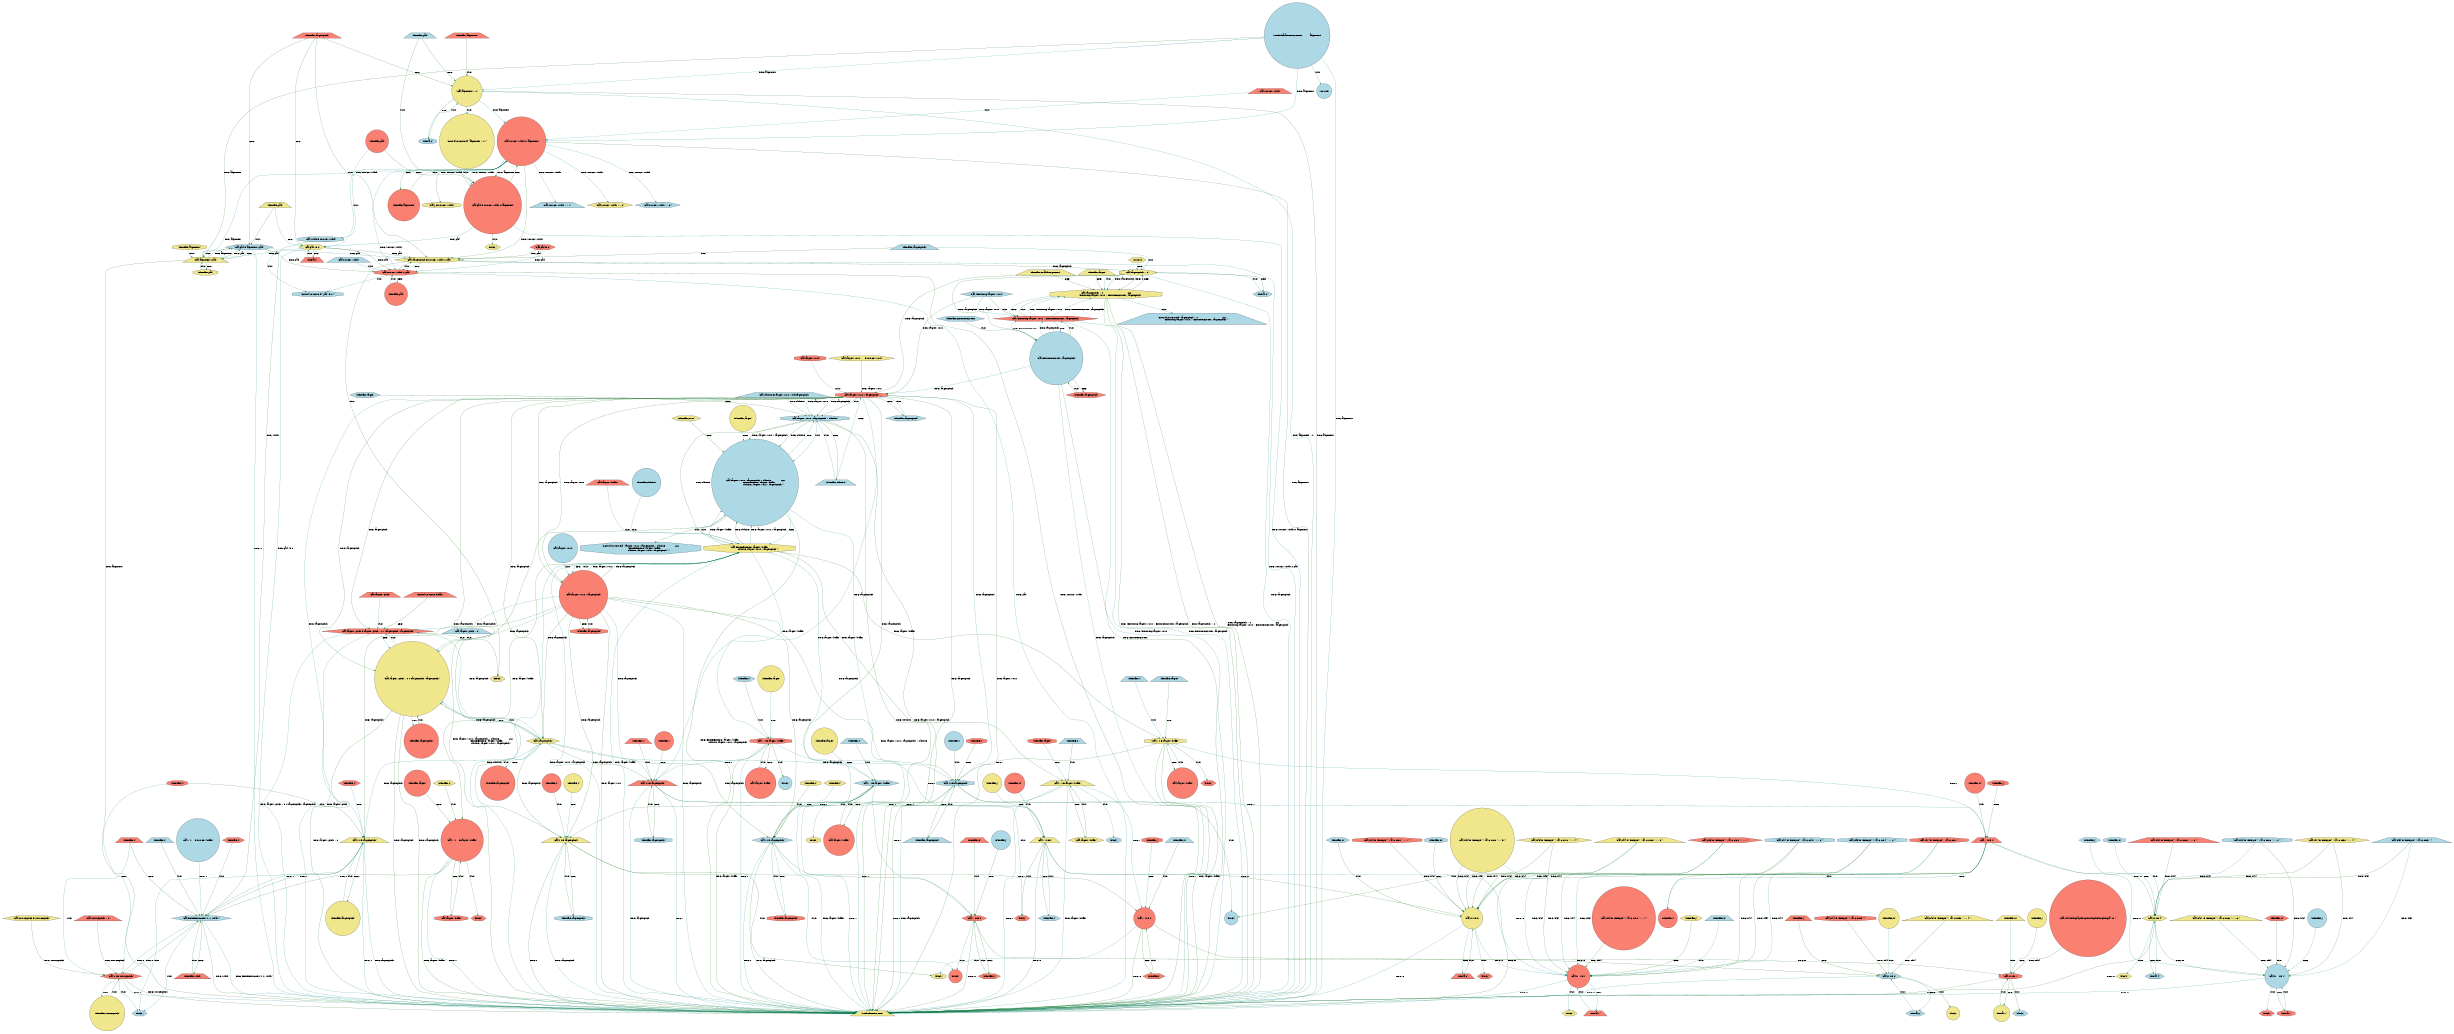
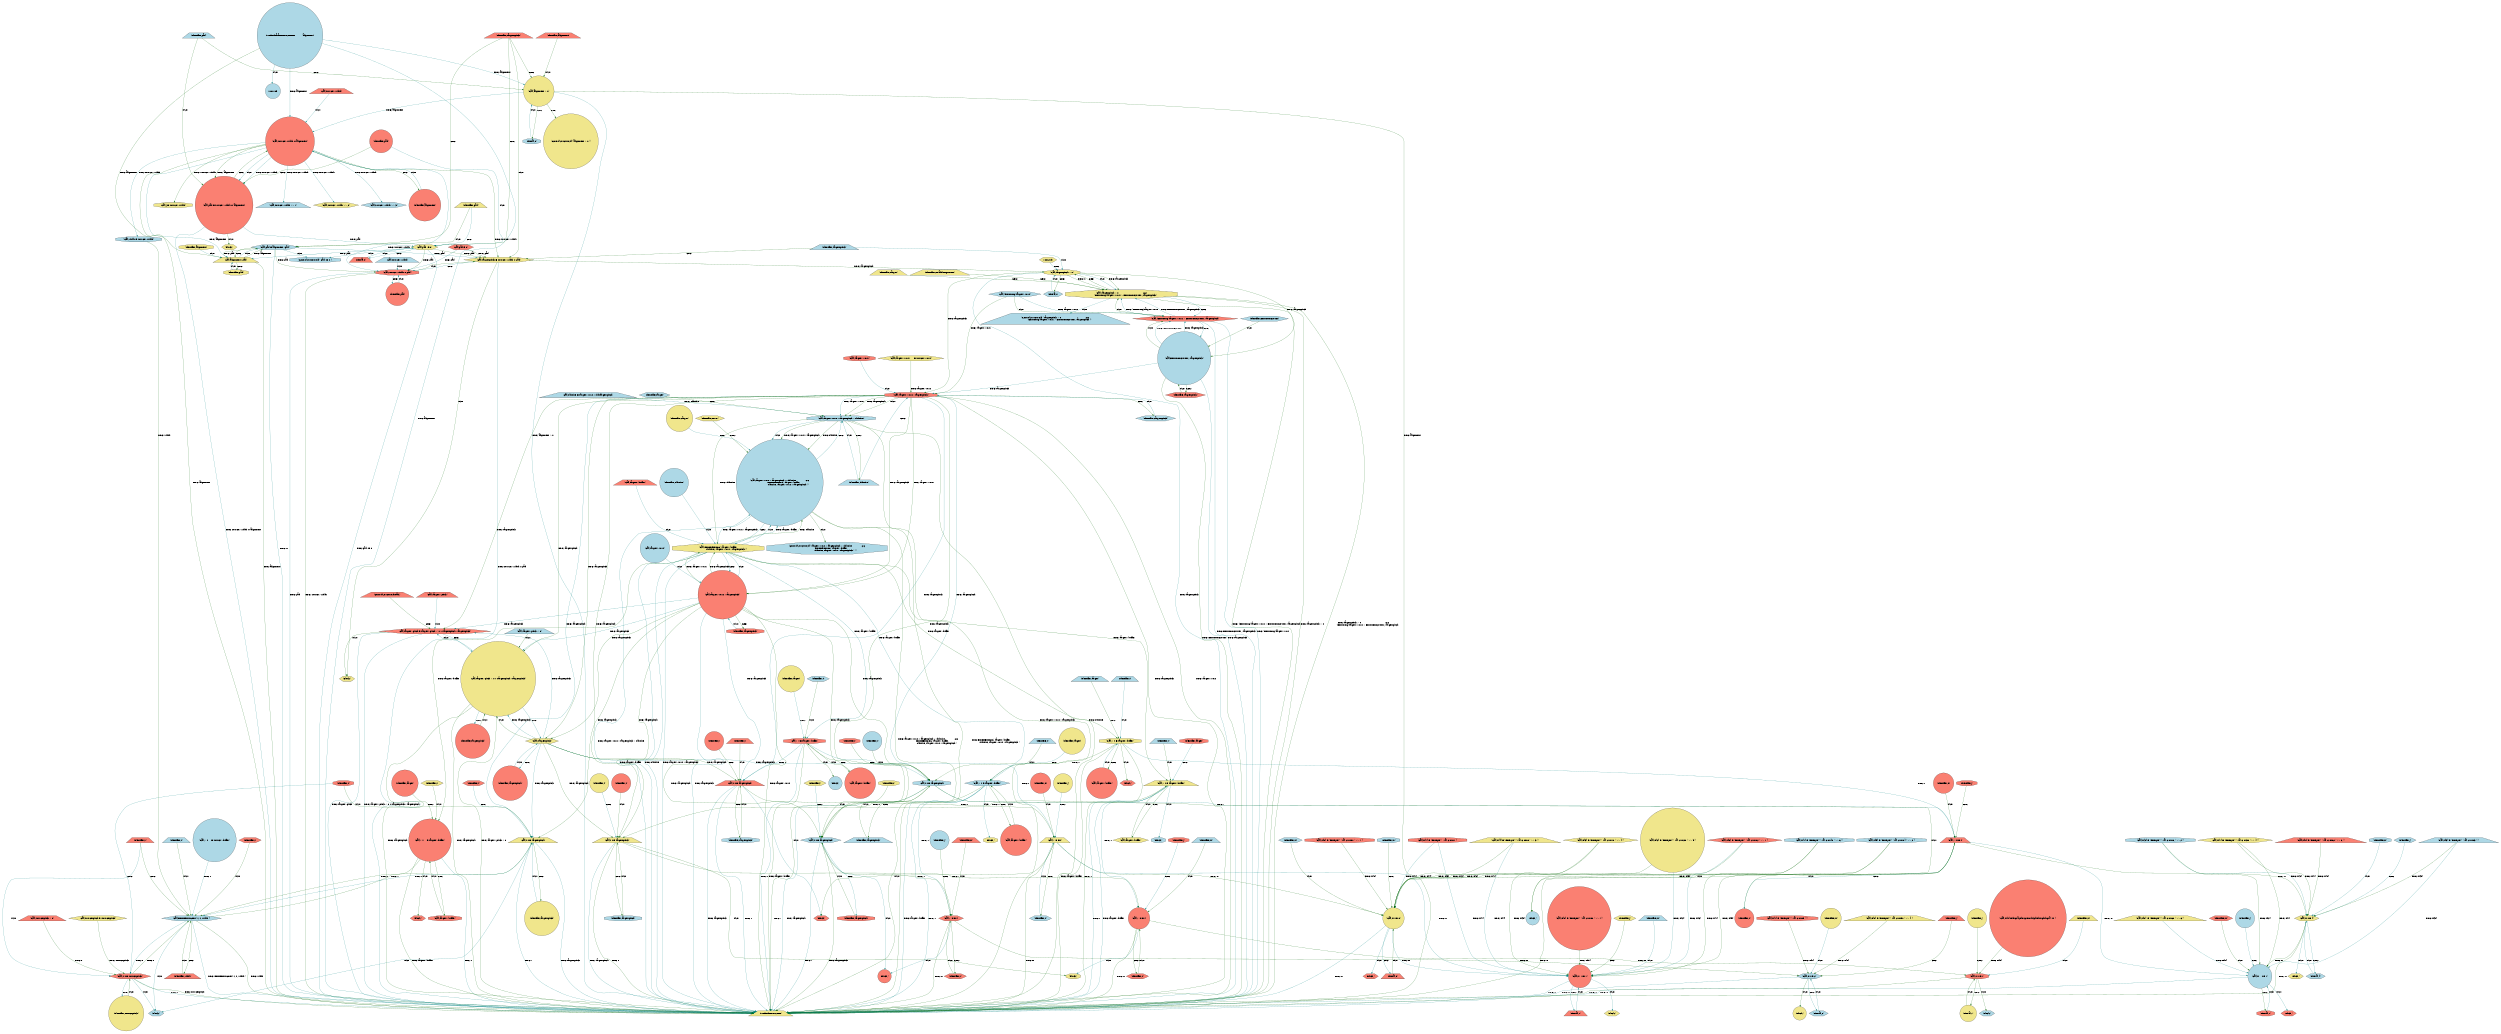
(470, 110) -> (554, 110)
(358, 283) -> (372, 252)
(115, 961) -> (79, 961)
